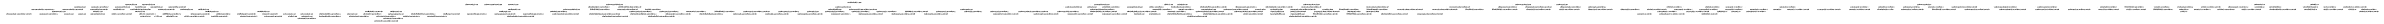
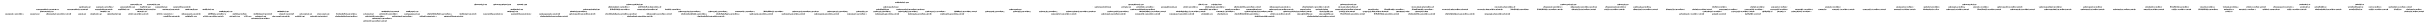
none -> (96, 14)
